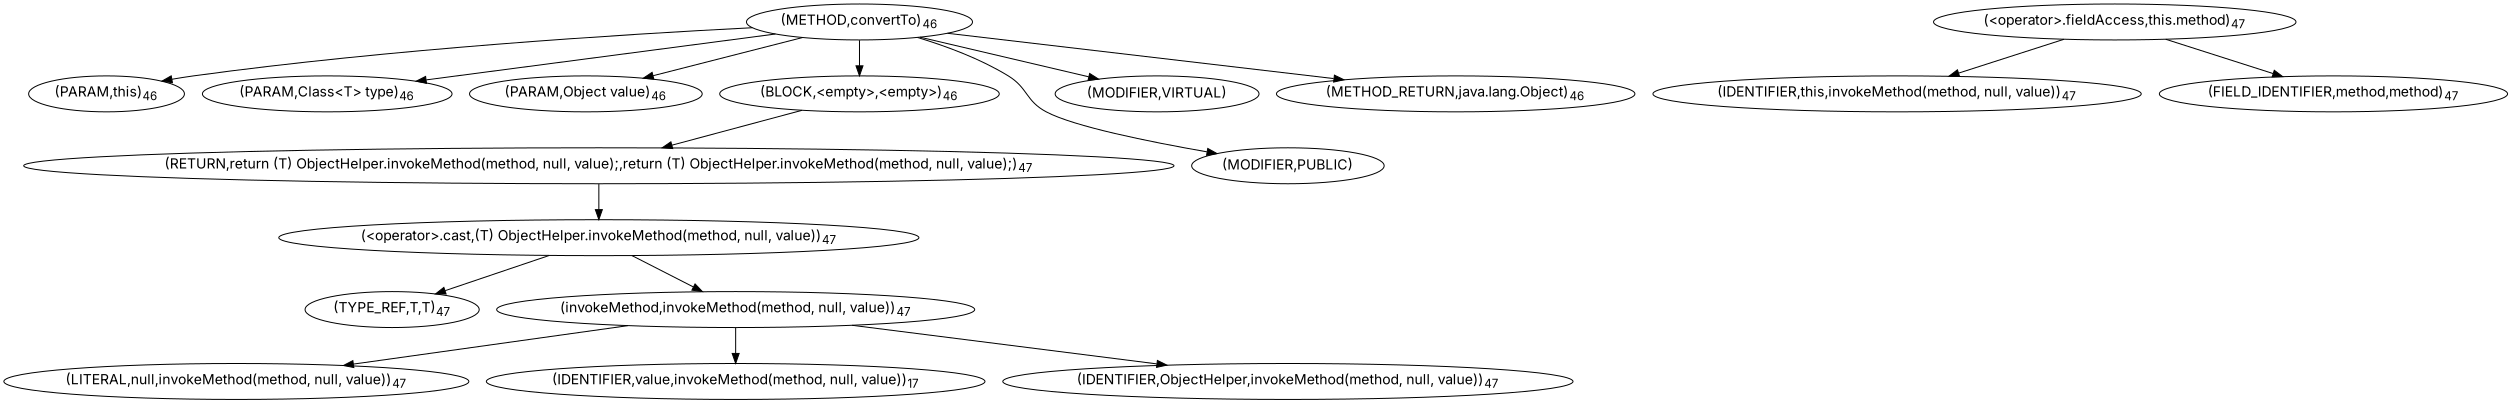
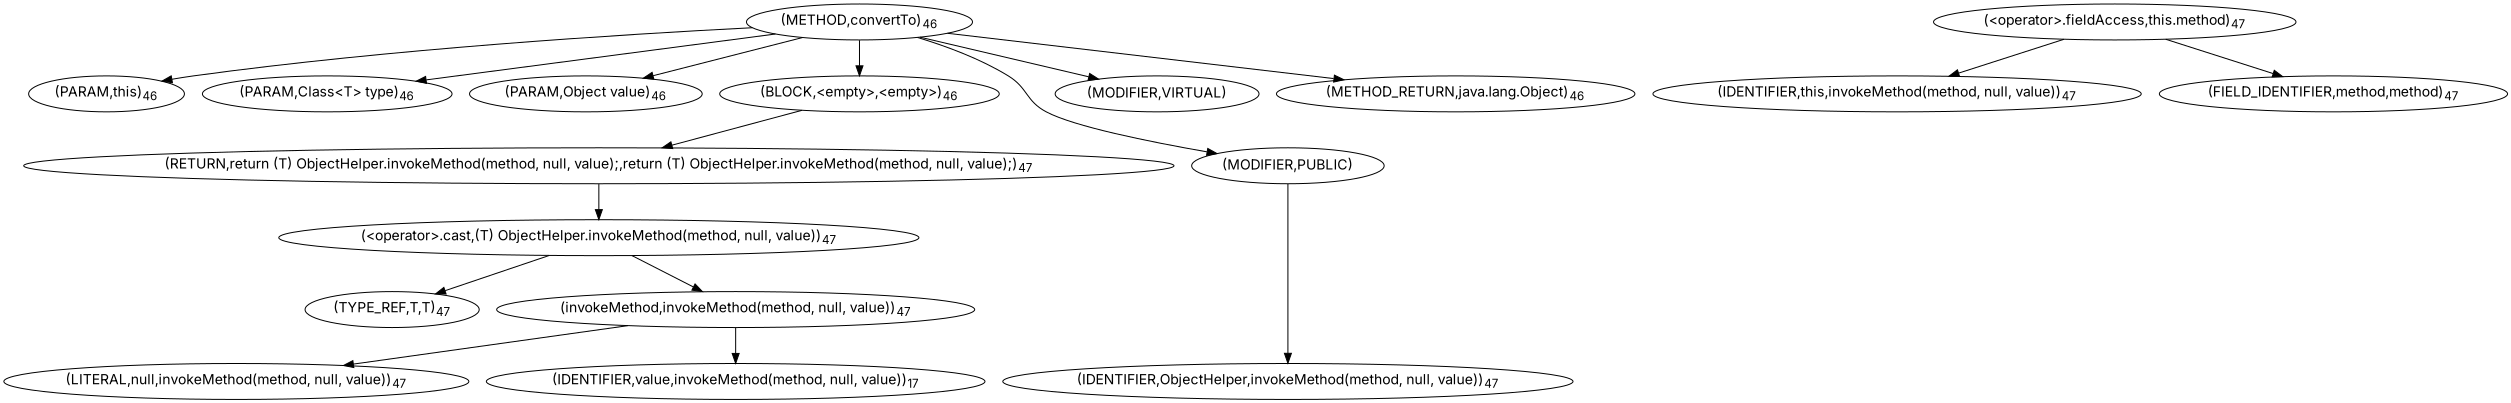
(1004, 345) -> (1288, 269)
